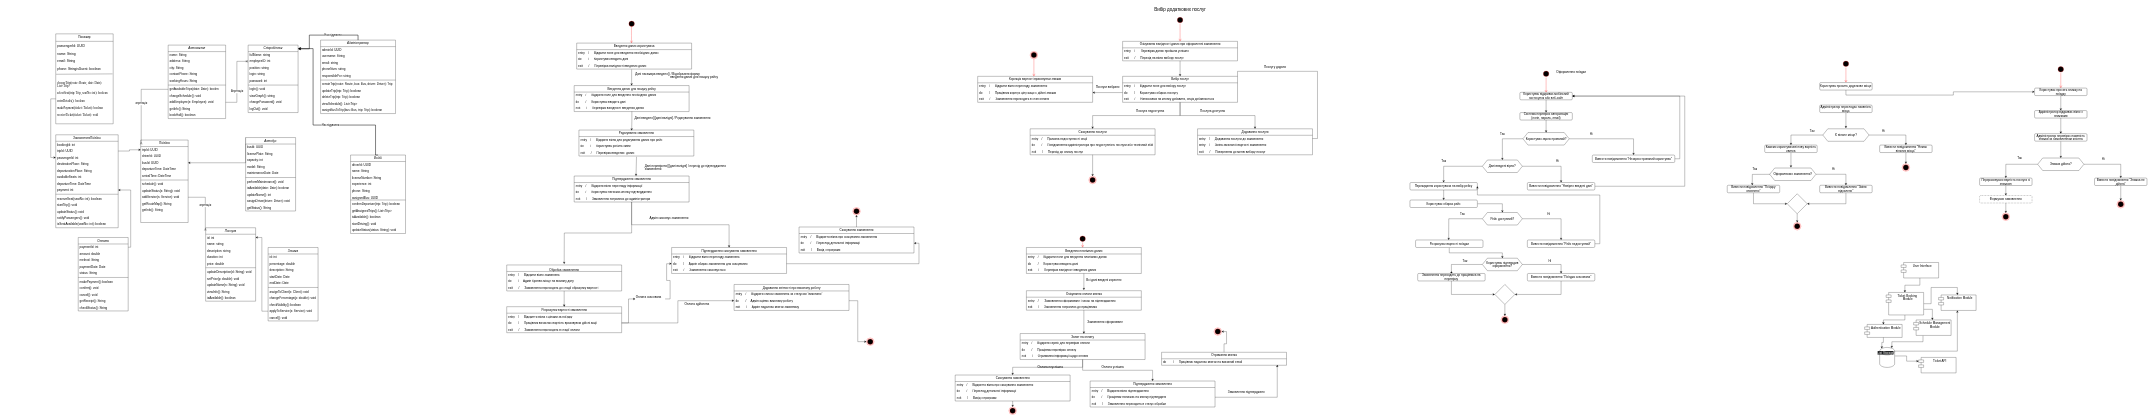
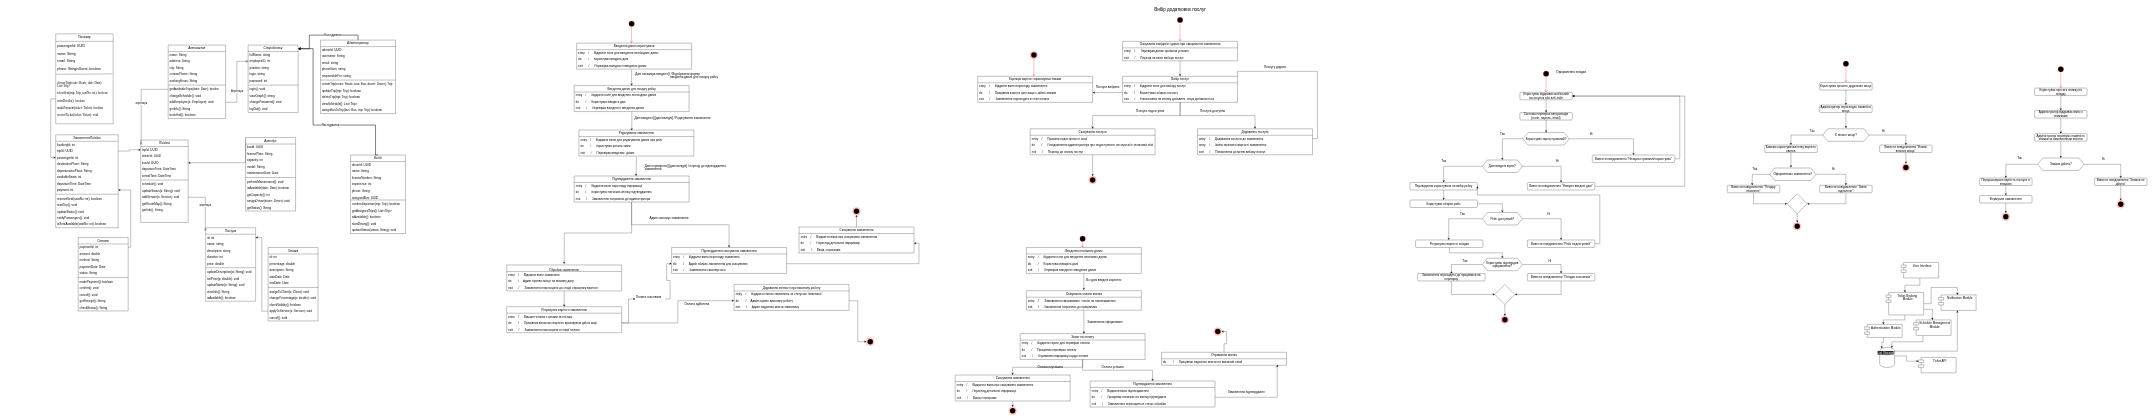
(2032, 92) -> (1846, 103)
(260, 195) -> (260, 195)
(2006, 199) -> (2006, 199)
